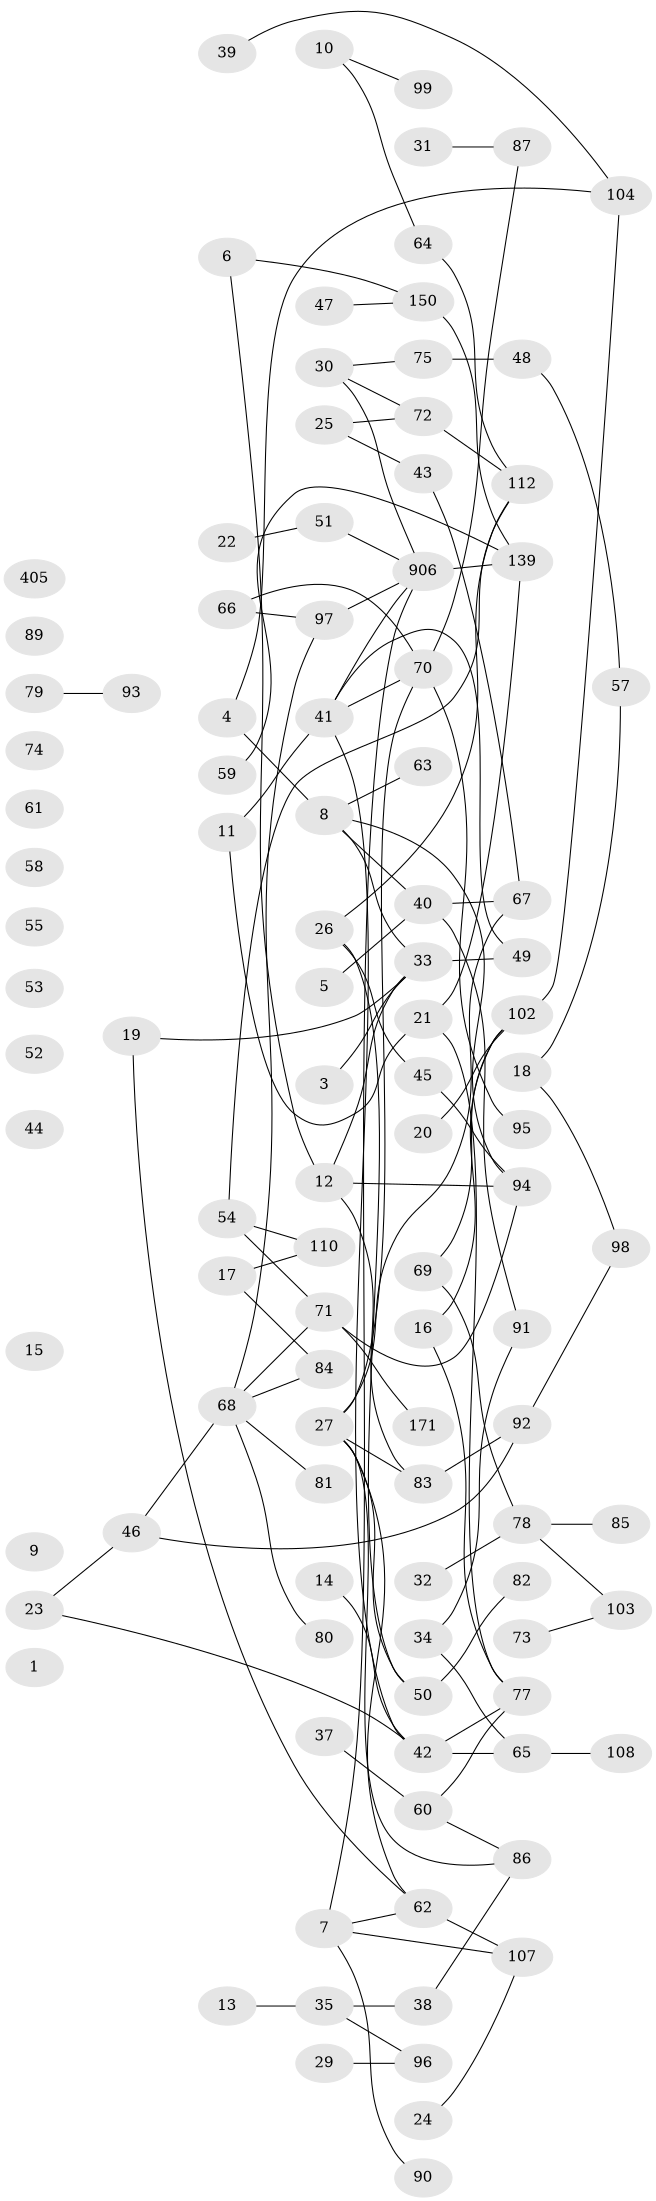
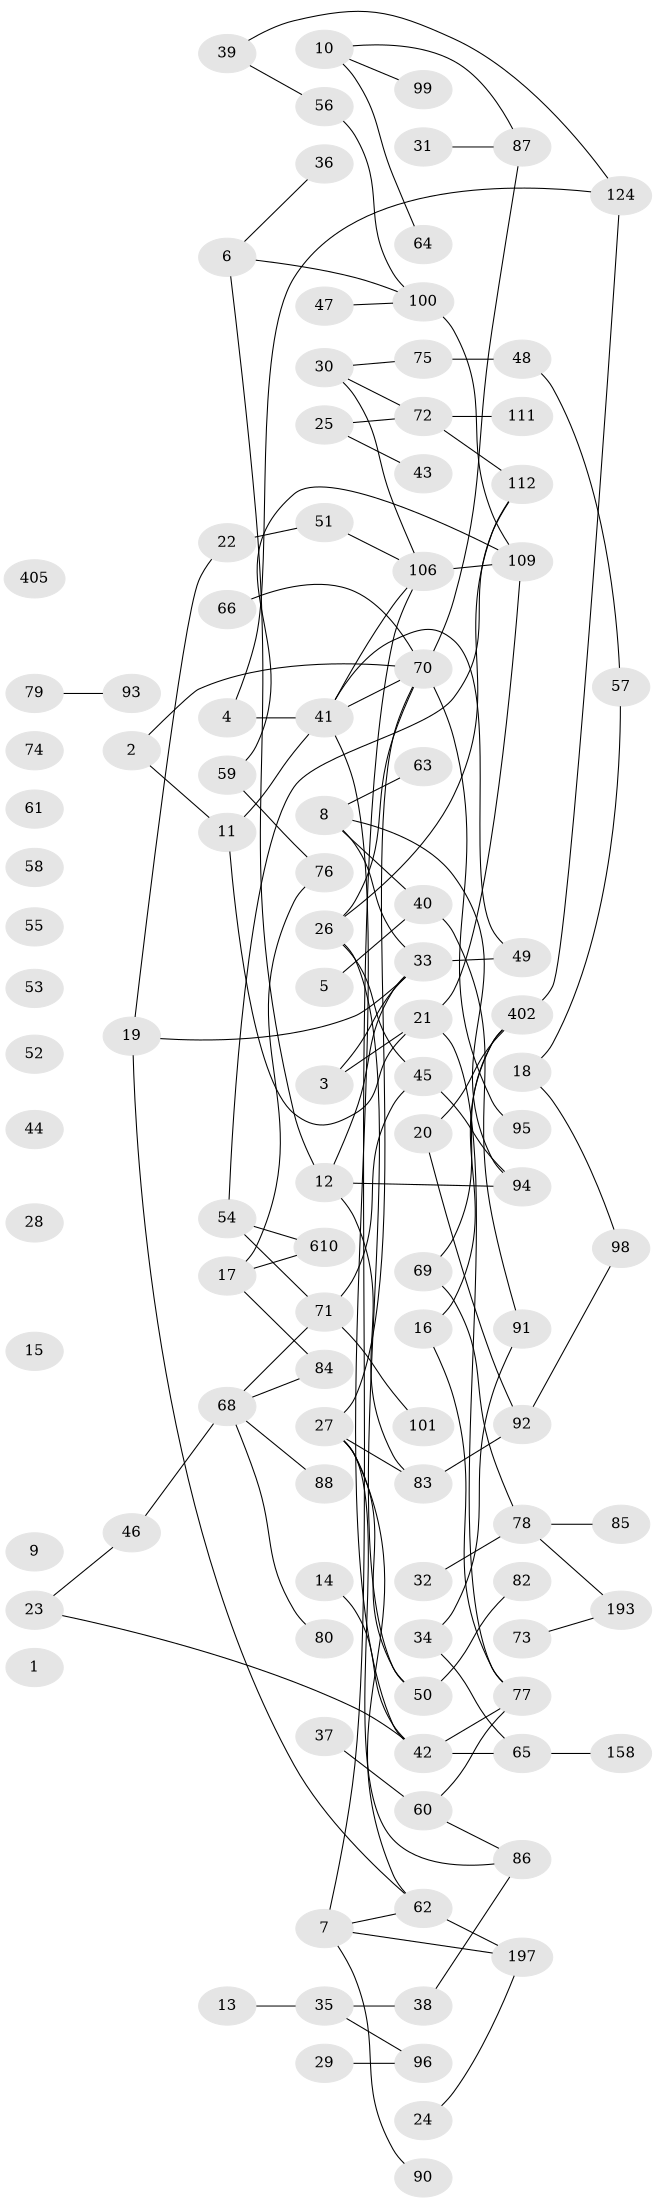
none -> (448, 58)
none -> (324, 107)
none -> (324, 164)
(621, 196) -> (621, 196)
(423, 302) -> (423, 302)
(475, 352) -> none
none -> (522, 416)
(522, 562) -> (522, 562)
(423, 571) -> (423, 571)
(324, 620) -> none
(35, 636) -> none
none -> (132, 751)
(273, 764) -> (276, 718)
none -> (162, 797)
none -> (380, 803)
none -> (324, 873)
(522, 900) -> none
(522, 1015) -> (522, 1015)
none -> (374, 1052)
none -> (35, 1223)
(324, 1247) -> (324, 1247)
(464, 1347) -> (372, 1204)
(423, 1427) -> (423, 1427)
(324, 1484) -> (324, 1484)
(345, 1544) -> (468, 1287)
(621, 1610) -> (621, 1610)
(621, 1753) -> (621, 1753)
(522, 1957) -> (522, 1957)
